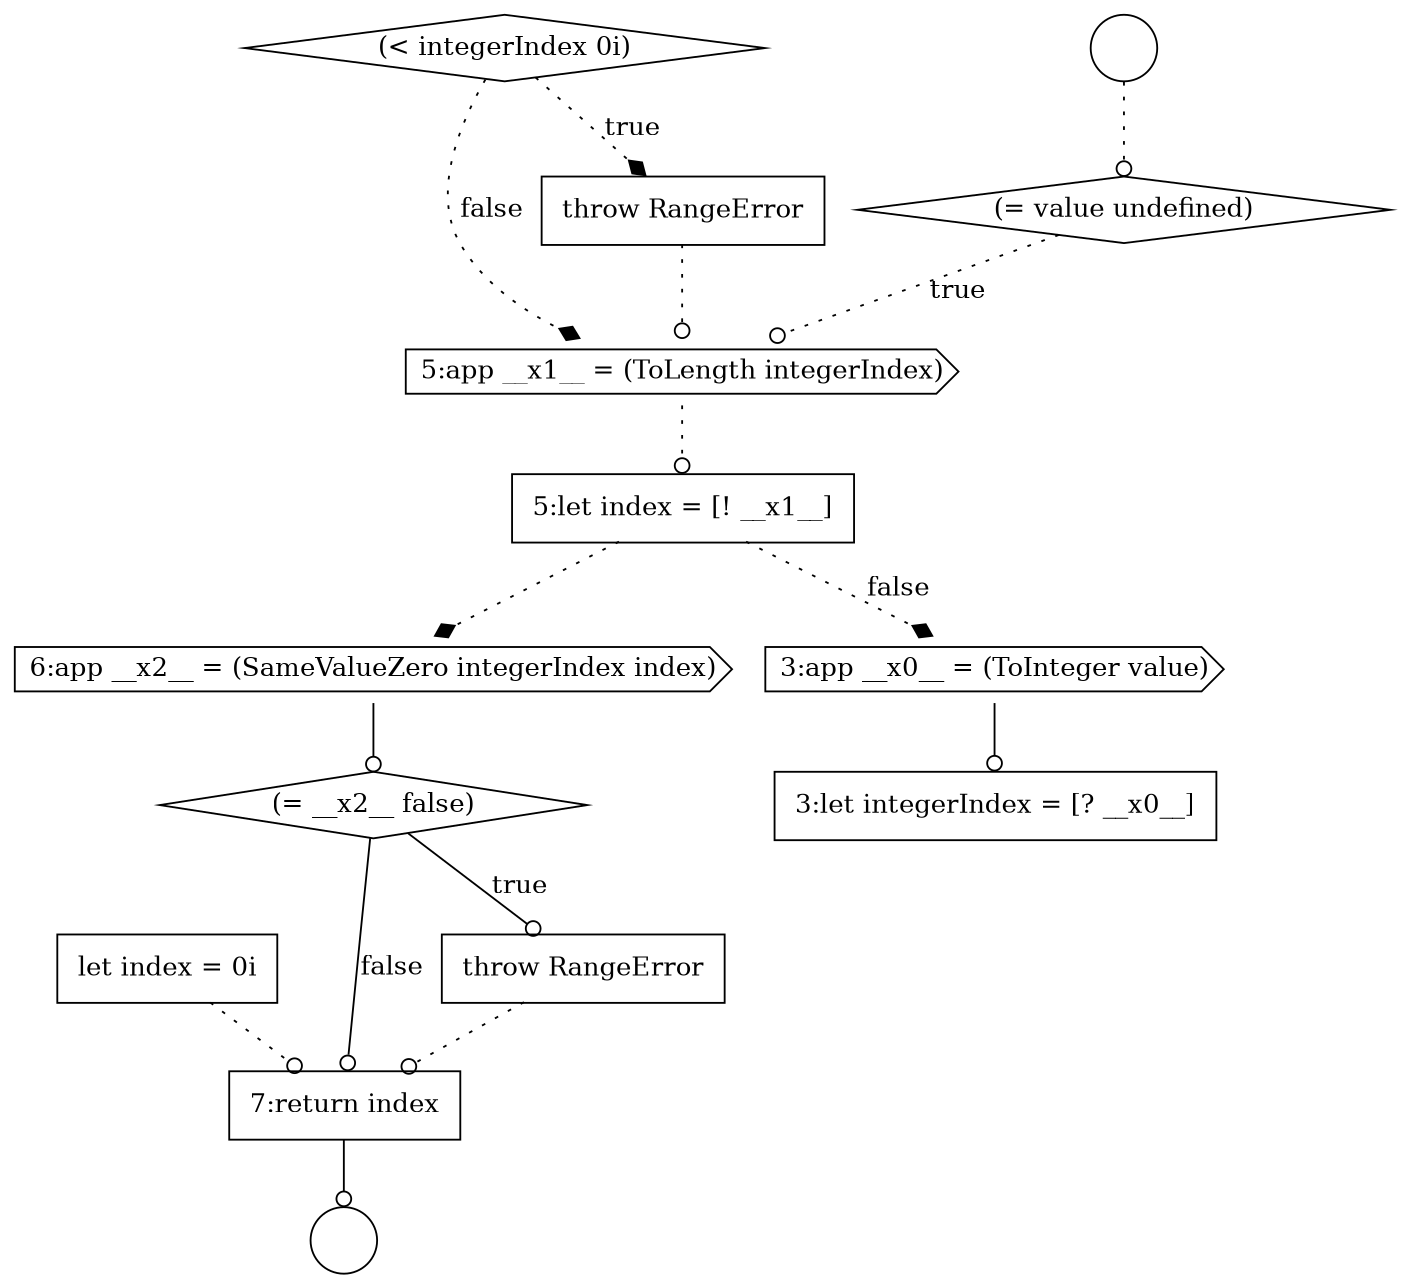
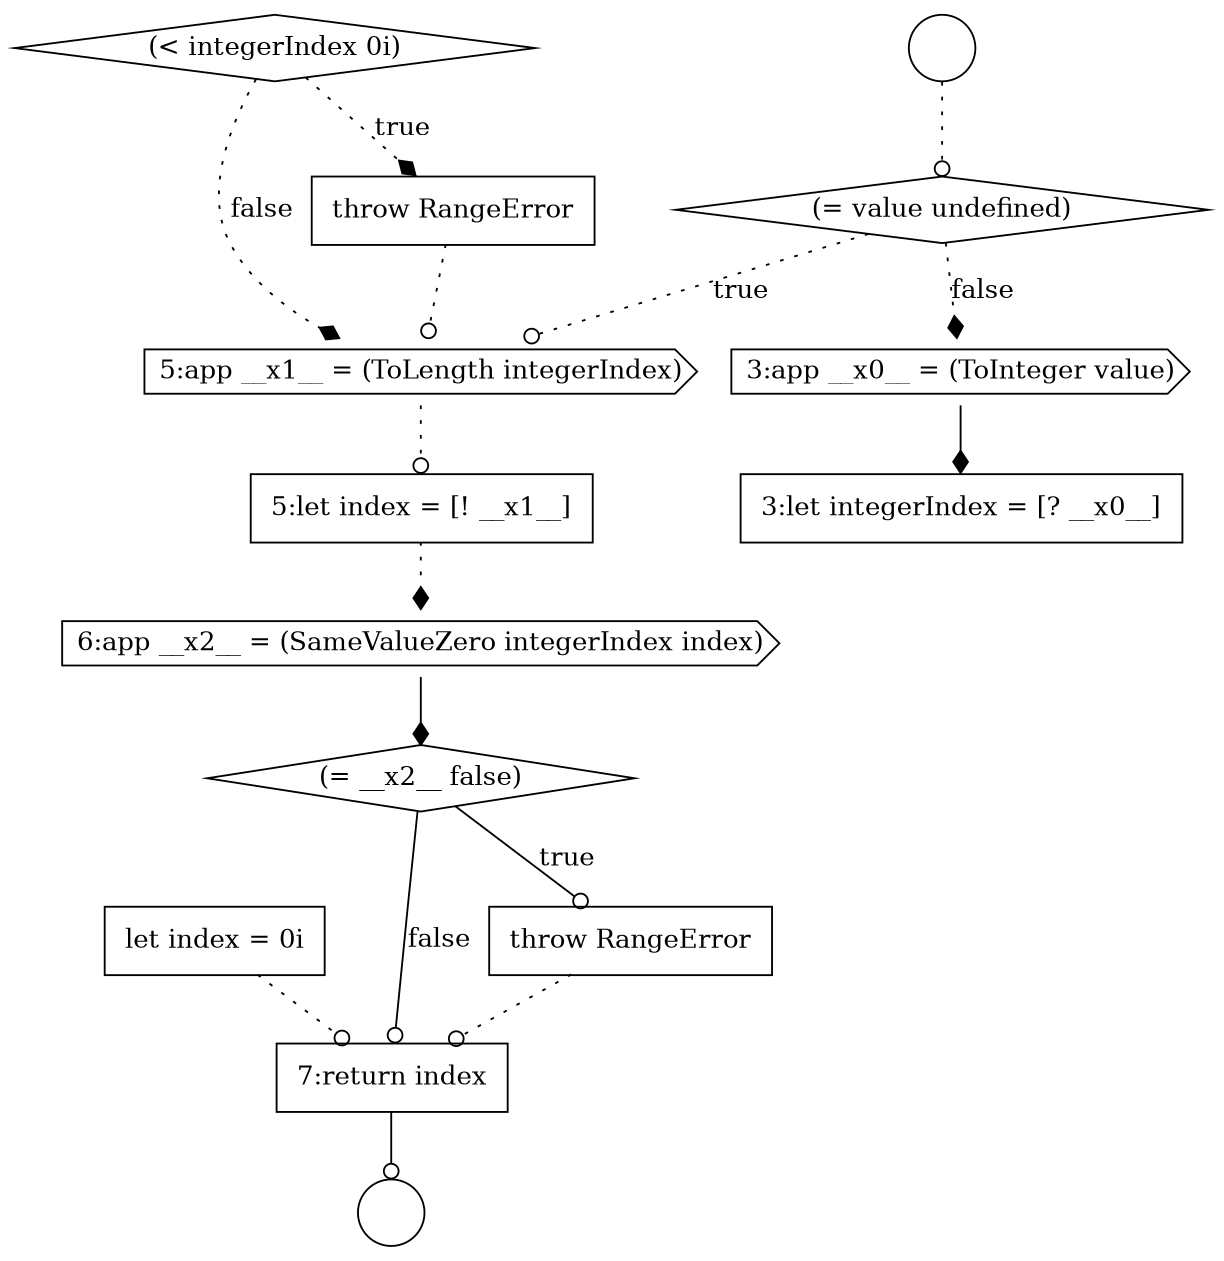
(829, 584) -> (950, 279)
(995, 729) -> (961, 428)
(373, 730) -> (421, 700)
